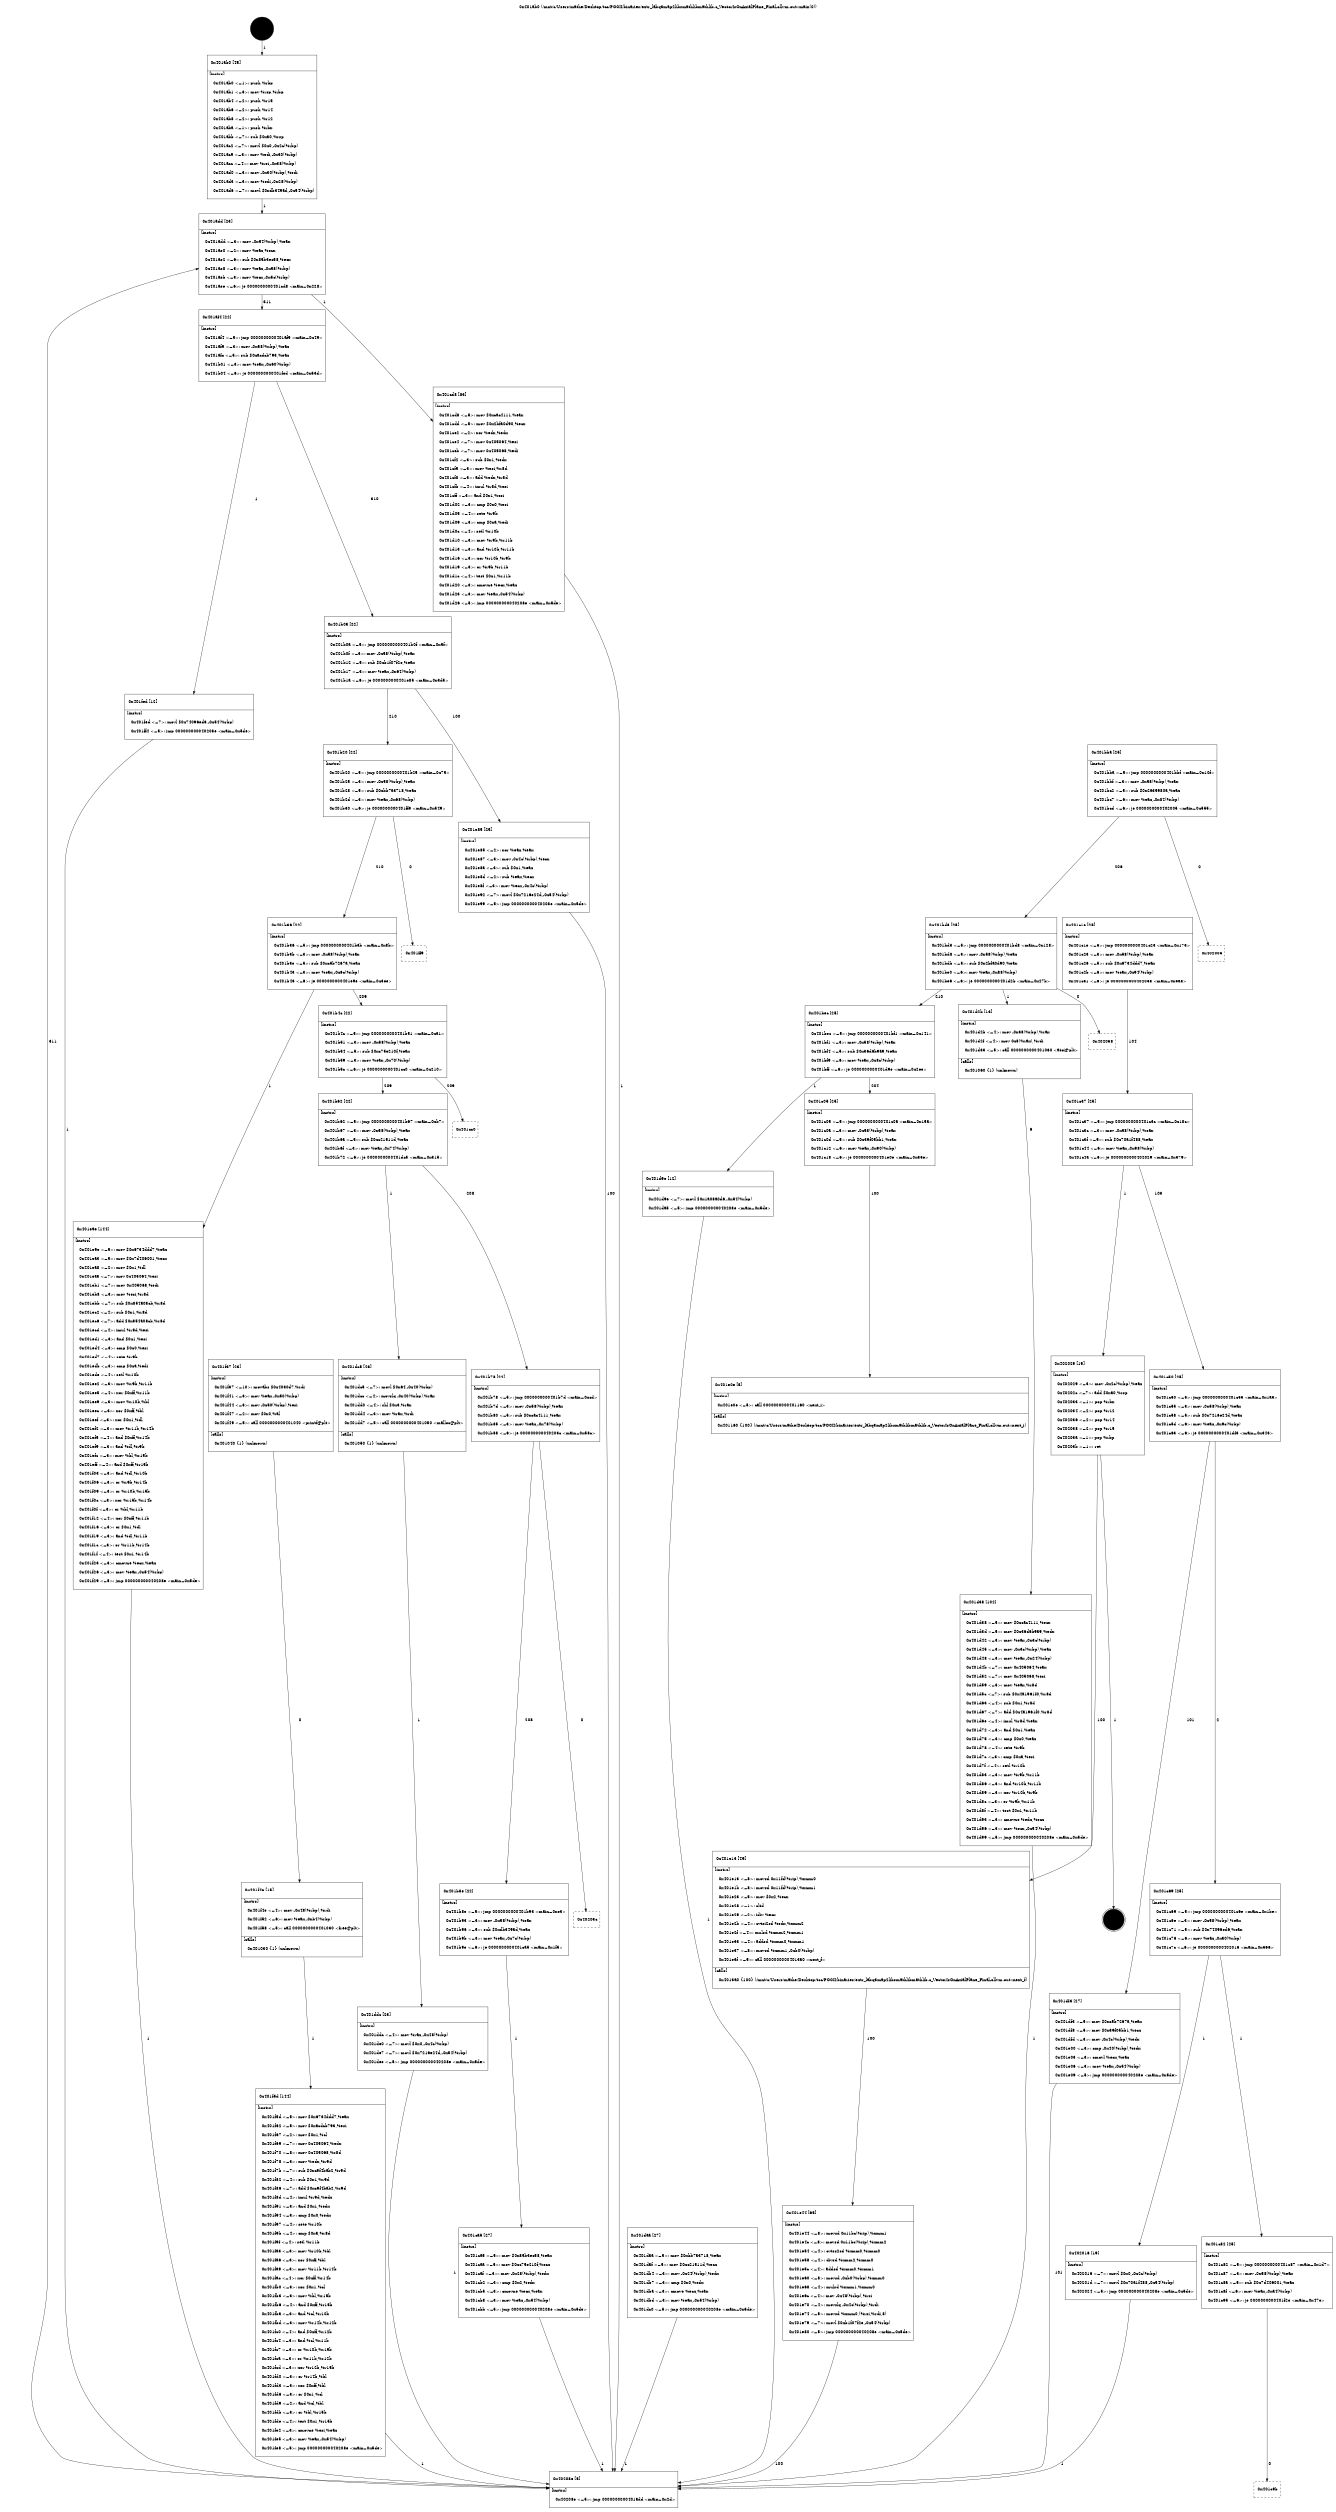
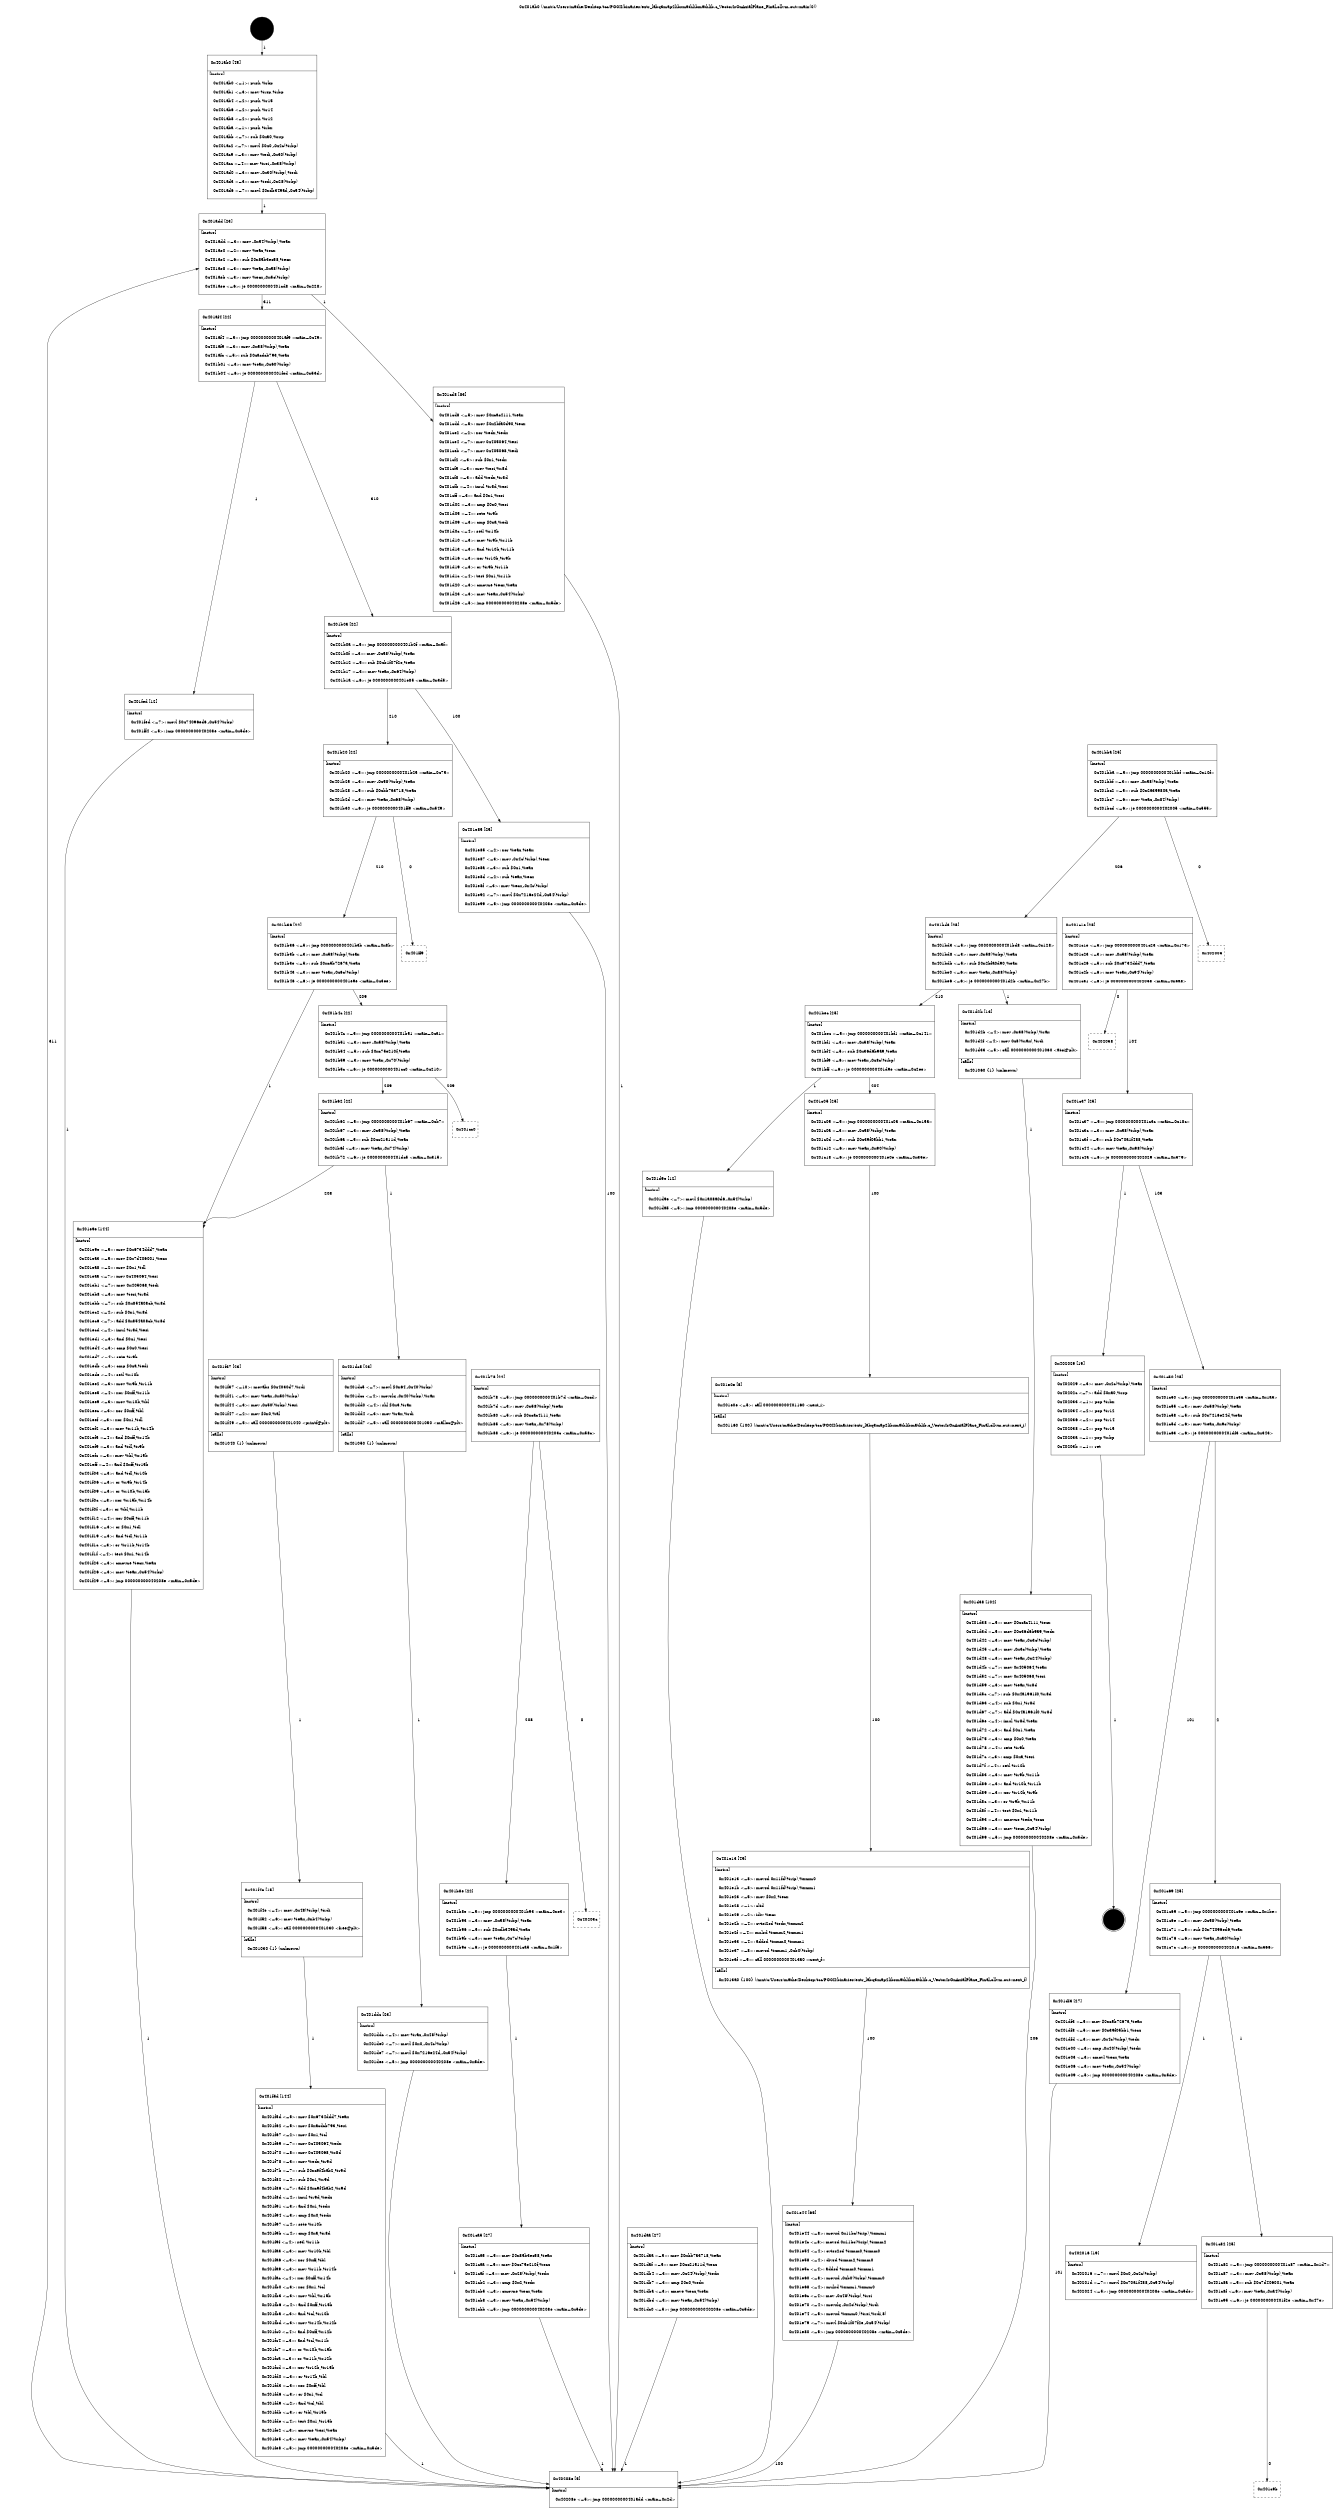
(1083, 1004) -> (1111, 1010)
(1030, 1130) -> (1030, 1130)
(488, 1259) -> (272, 1201)
(1095, 1685) -> (870, 1641)
(300, 1720) -> (300, 1720)
(1033, 2039) -> (1033, 2039)
(963, 2480) -> none
